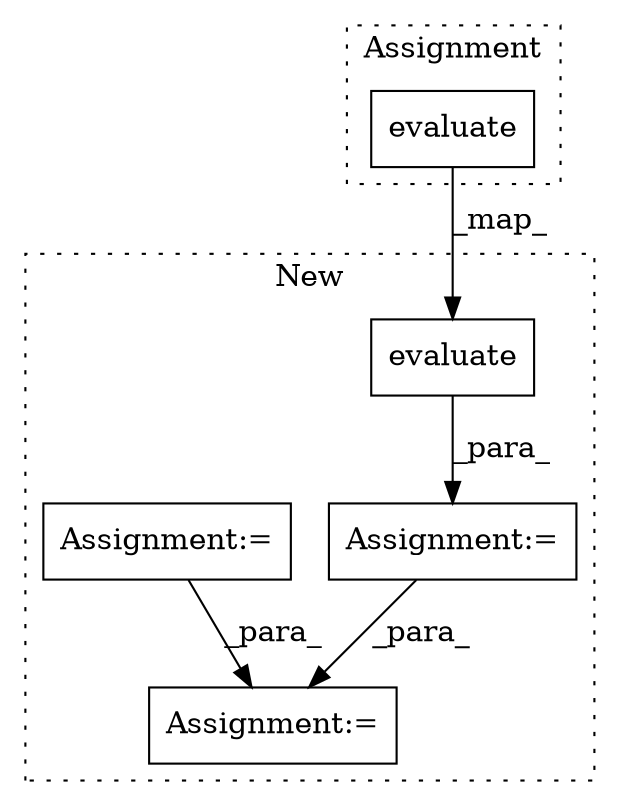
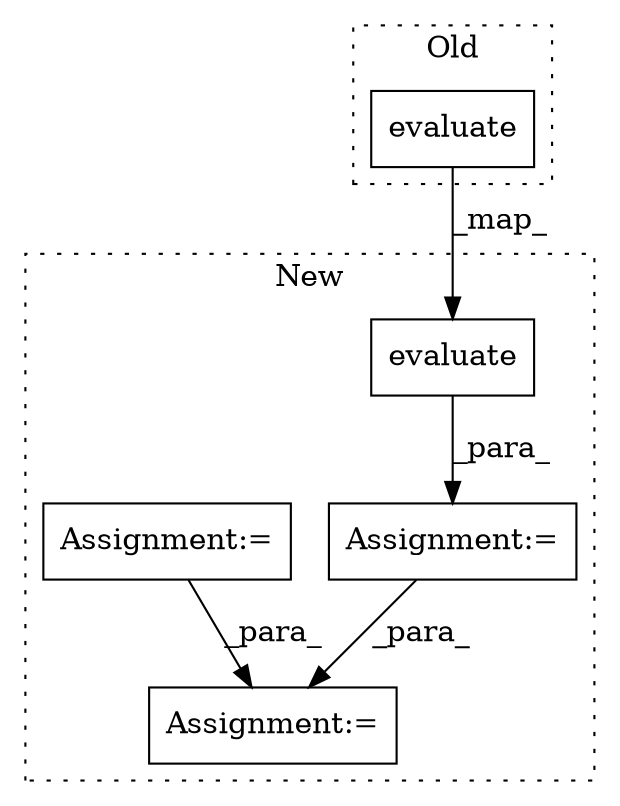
(454, 50) -> (453, 50)
